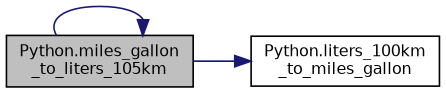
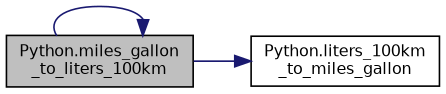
(100, 61) -> (100, 61)
